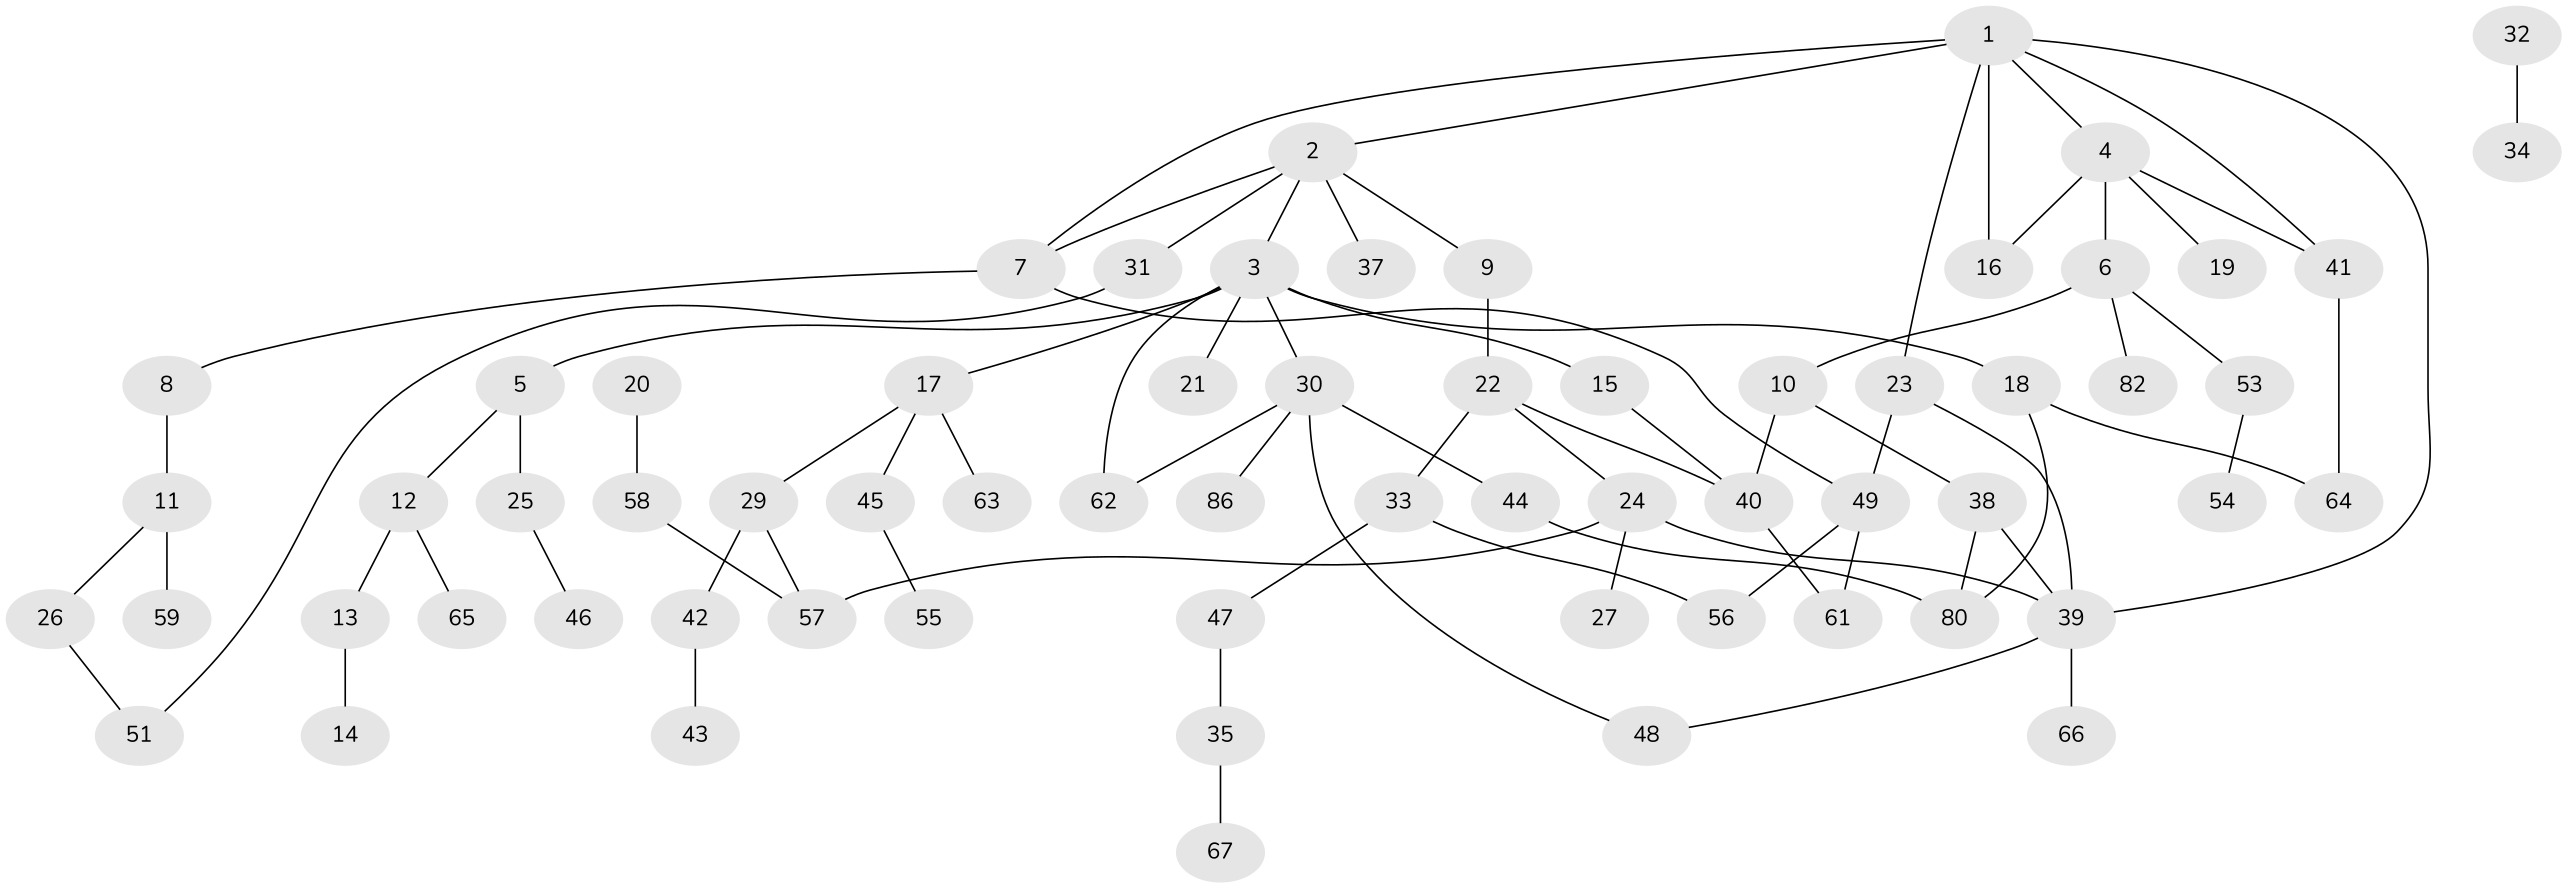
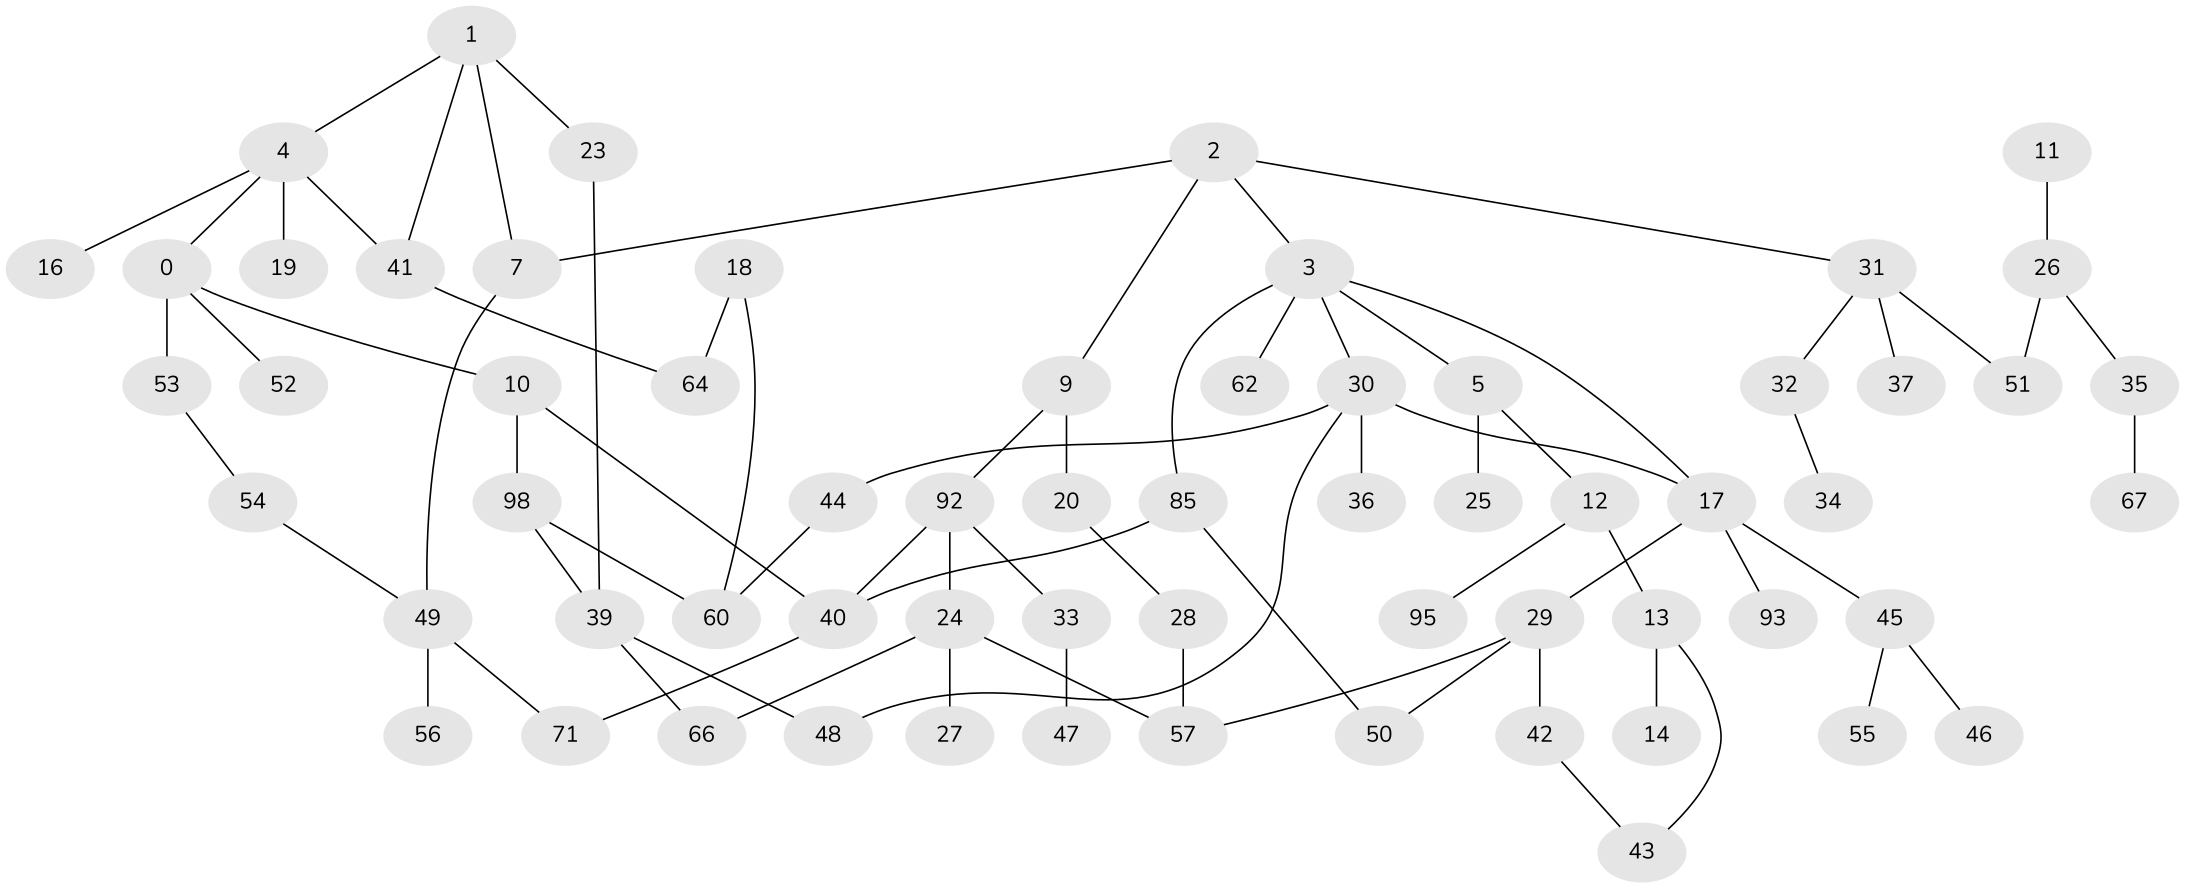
(1651, 94) -> none
(1989, 152) -> none
(1342, 211) -> (1887, 328)
(2105, 269) -> (167, 269)
(2428, 305) -> none
(1635, 327) -> none
none -> (1828, 327)
(167, 386) -> none
(1193, 386) -> none
(1488, 386) -> (950, 502)
(1605, 386) -> (1183, 502)
(2133, 386) -> (284, 386)
none -> (1067, 434)
(1886, 434) -> (341, 561)
(1207, 444) -> (1515, 440)
(637, 502) -> (1183, 619)
(987, 502) -> (1773, 619)
(1220, 502) -> (1362, 502)
(1982, 502) -> (517, 502)
(1833, 559) -> (827, 678)
(550, 561) -> (1934, 678)
(1560, 561) -> none
(167, 619) -> none
(462, 619) -> (1423, 619)
(1838, 619) -> (566, 736)
(1955, 619) -> (716, 619)
(1220, 678) -> (2091, 327)
none -> (1379, 736)
none -> (1721, 740)
